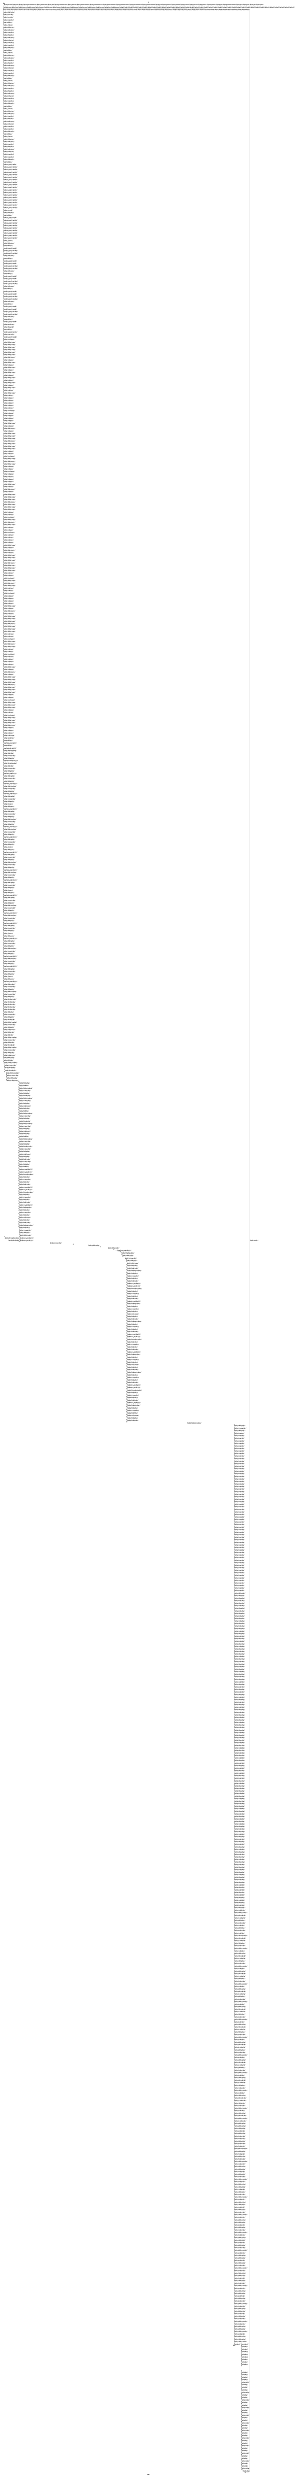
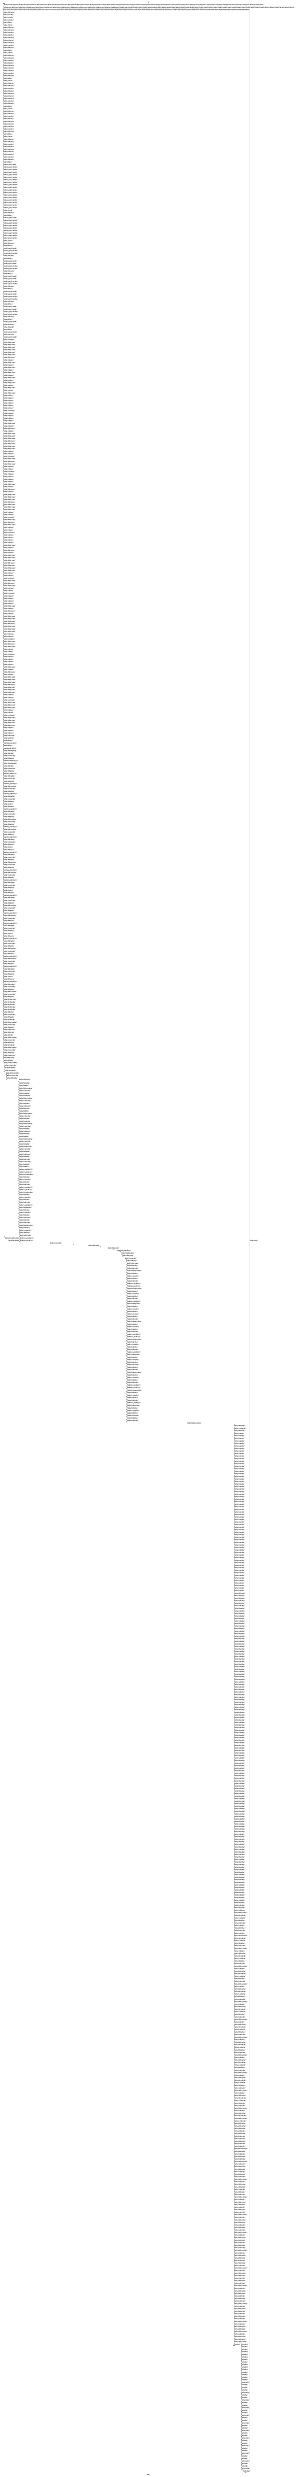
(11, 1082) -> (14, 1077)
none -> (241, 2368)
